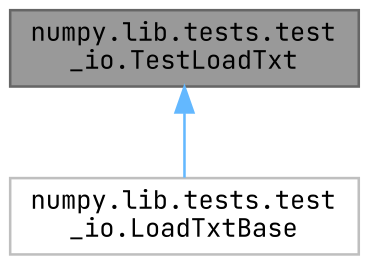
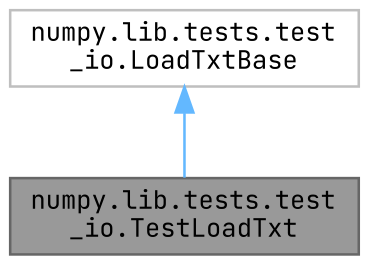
(184, 145) -> (184, 145)
